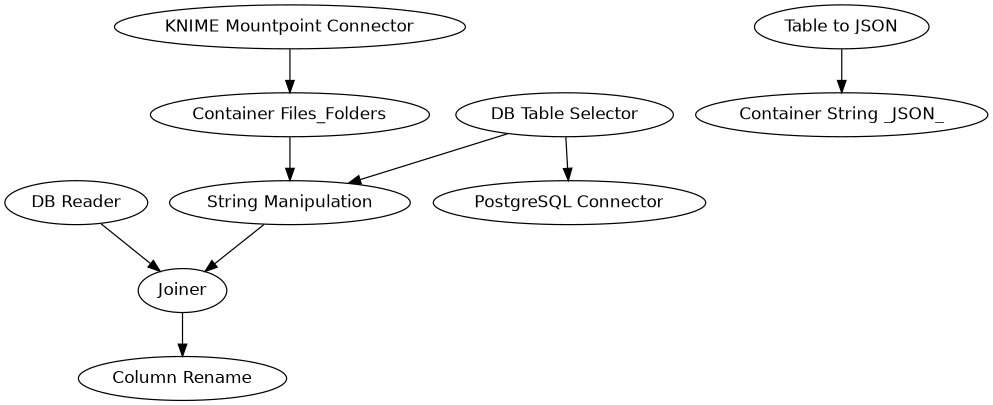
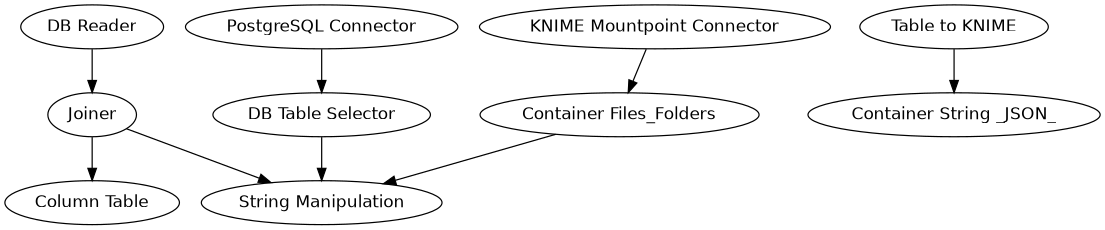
(842, 27) -> (954, 27)
(567, 153) -> (322, 65)
(239, 244) -> (193, 153)
(183, 378) -> (92, 203)
